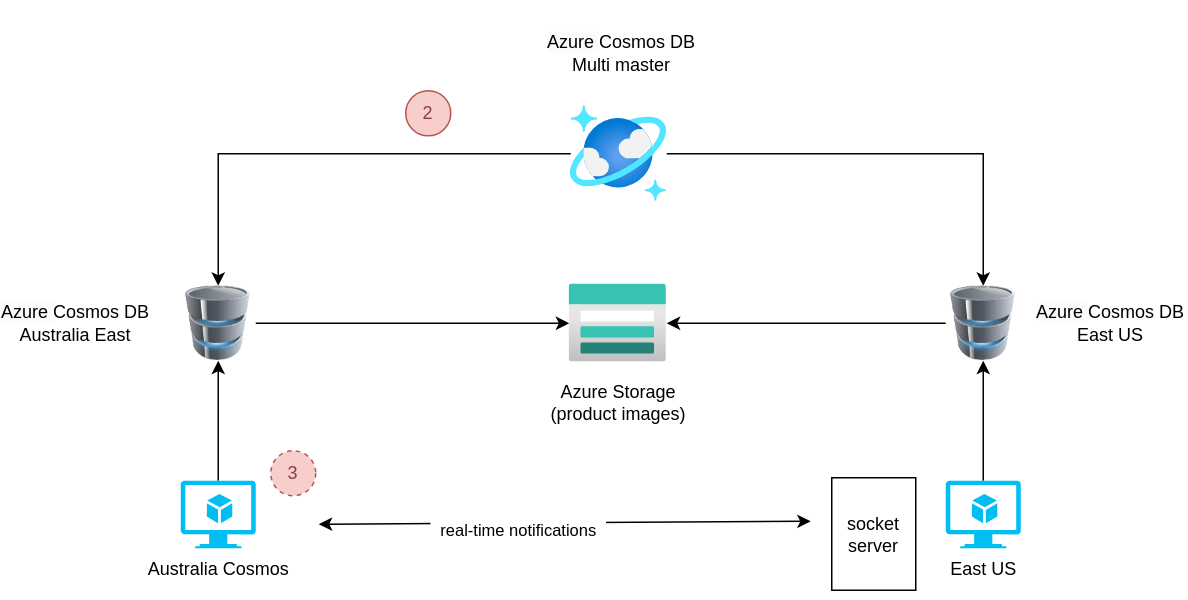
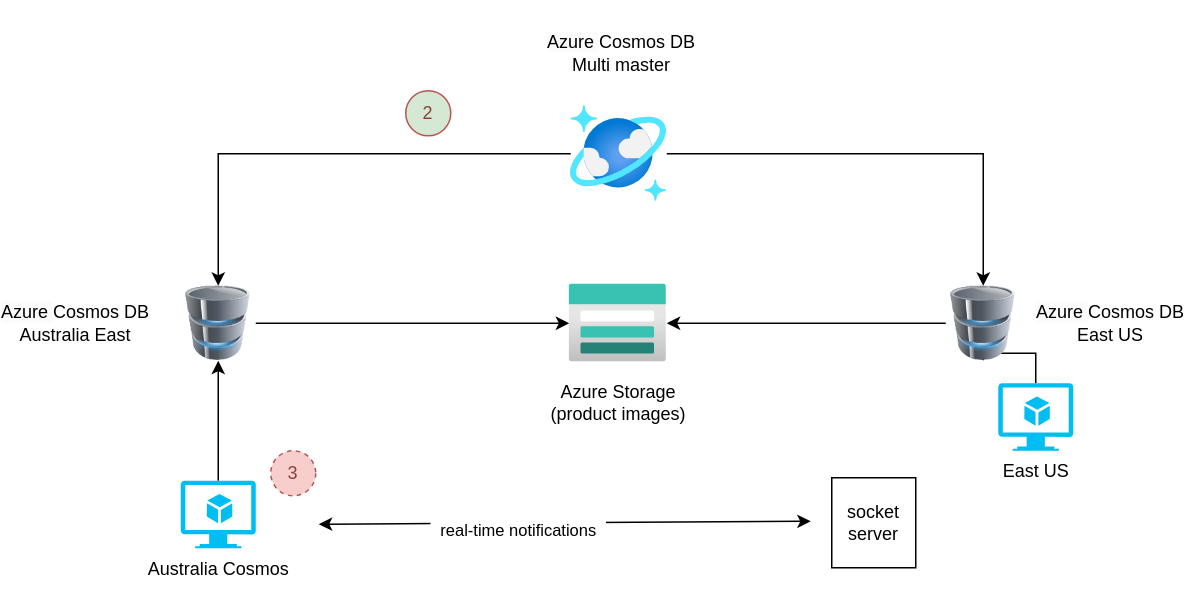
(428, 113) -> (428, 113)
(983, 515) -> (1036, 417)
(874, 534) -> (874, 523)
